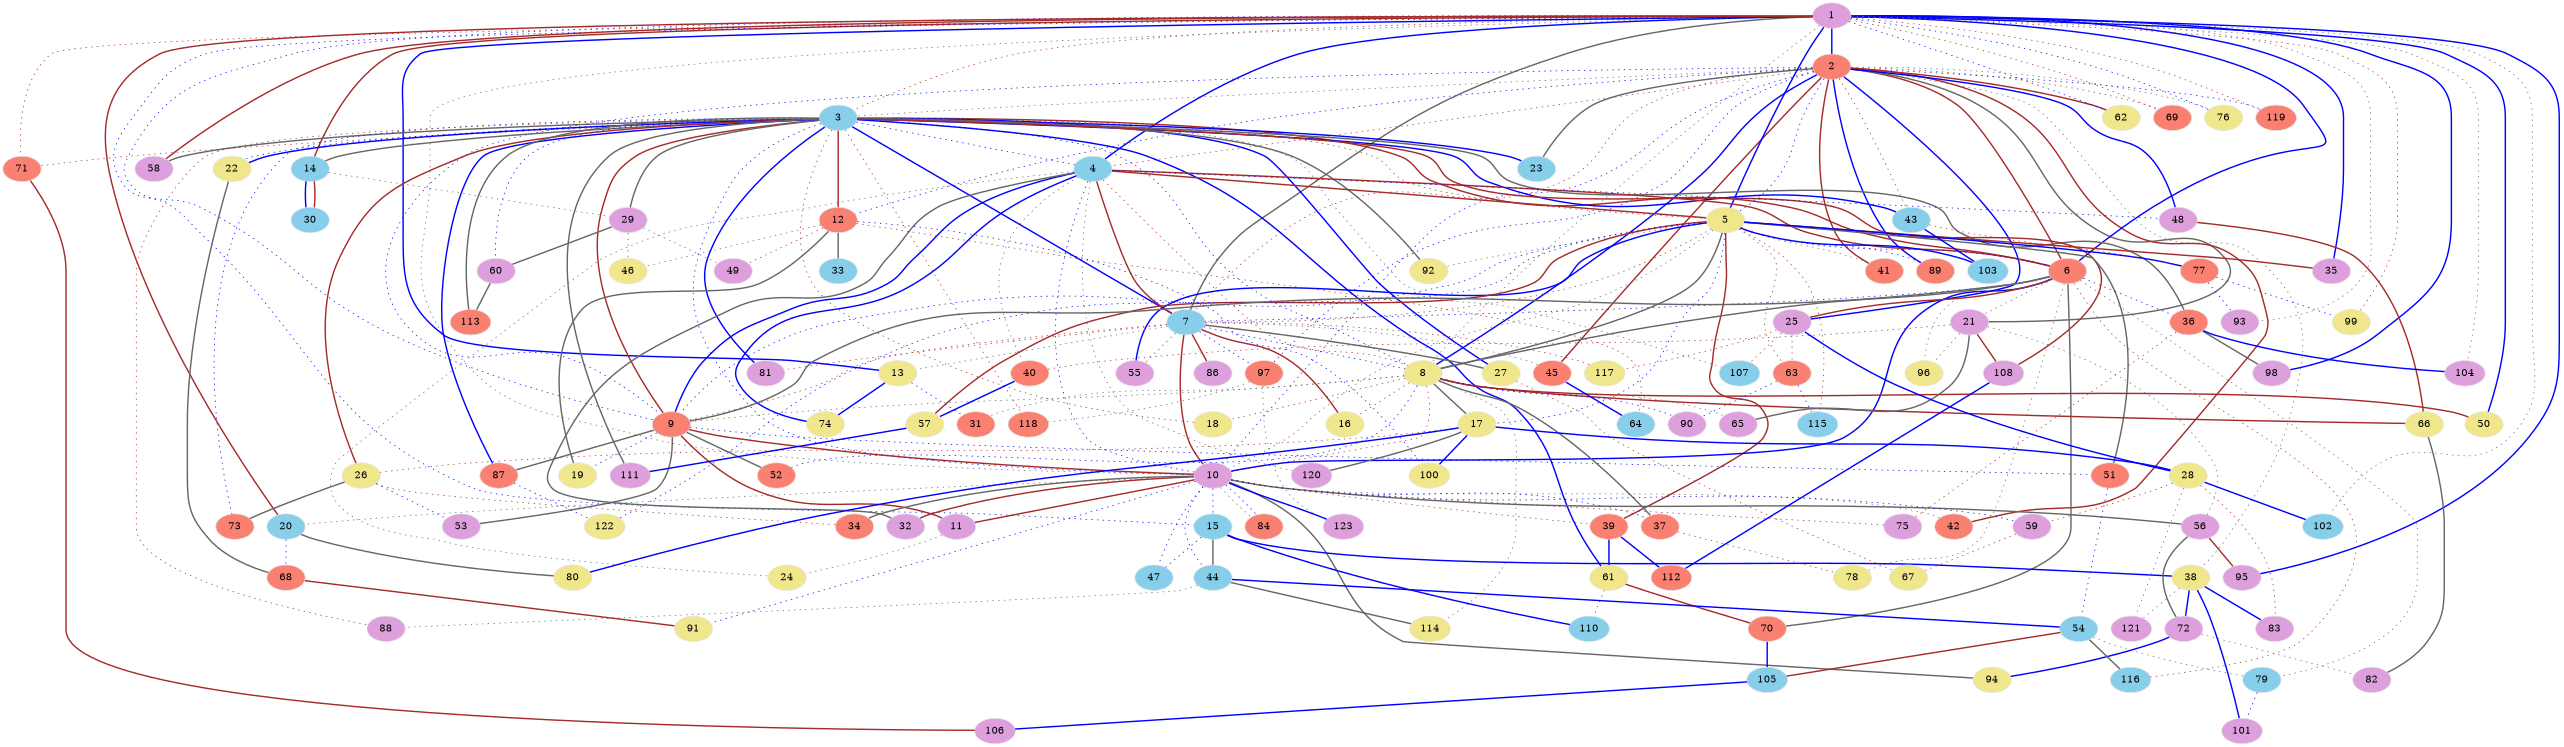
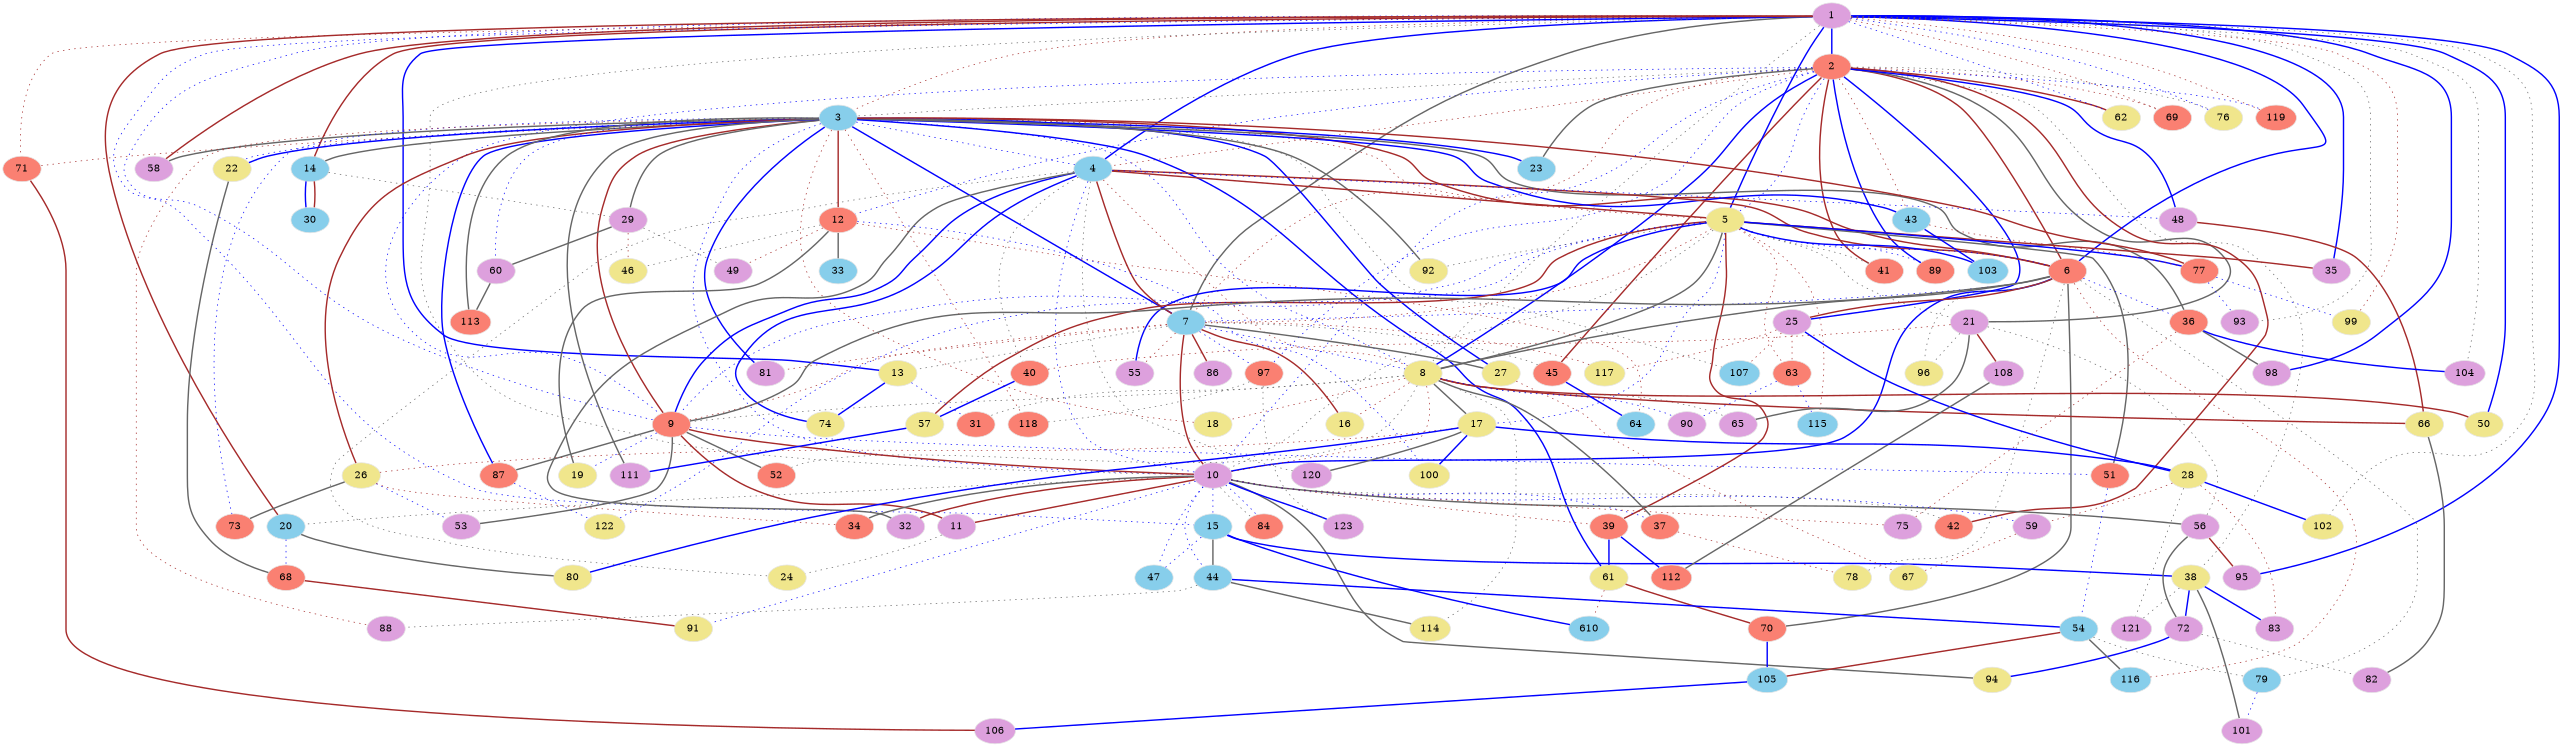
(1582, 199) -> (1526, 146)
(2019, 297) -> (1846, 273)
(1117, 461) -> (1117, 461)
(1837, 476) -> (1837, 476)
(2323, 527) -> (2323, 527)
(1589, 629) -> (1589, 629)
(2222, 653) -> (2222, 653)
